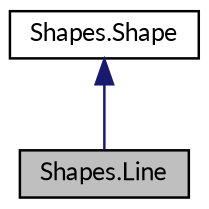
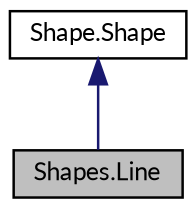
(104, 35) -> (98, 35)
